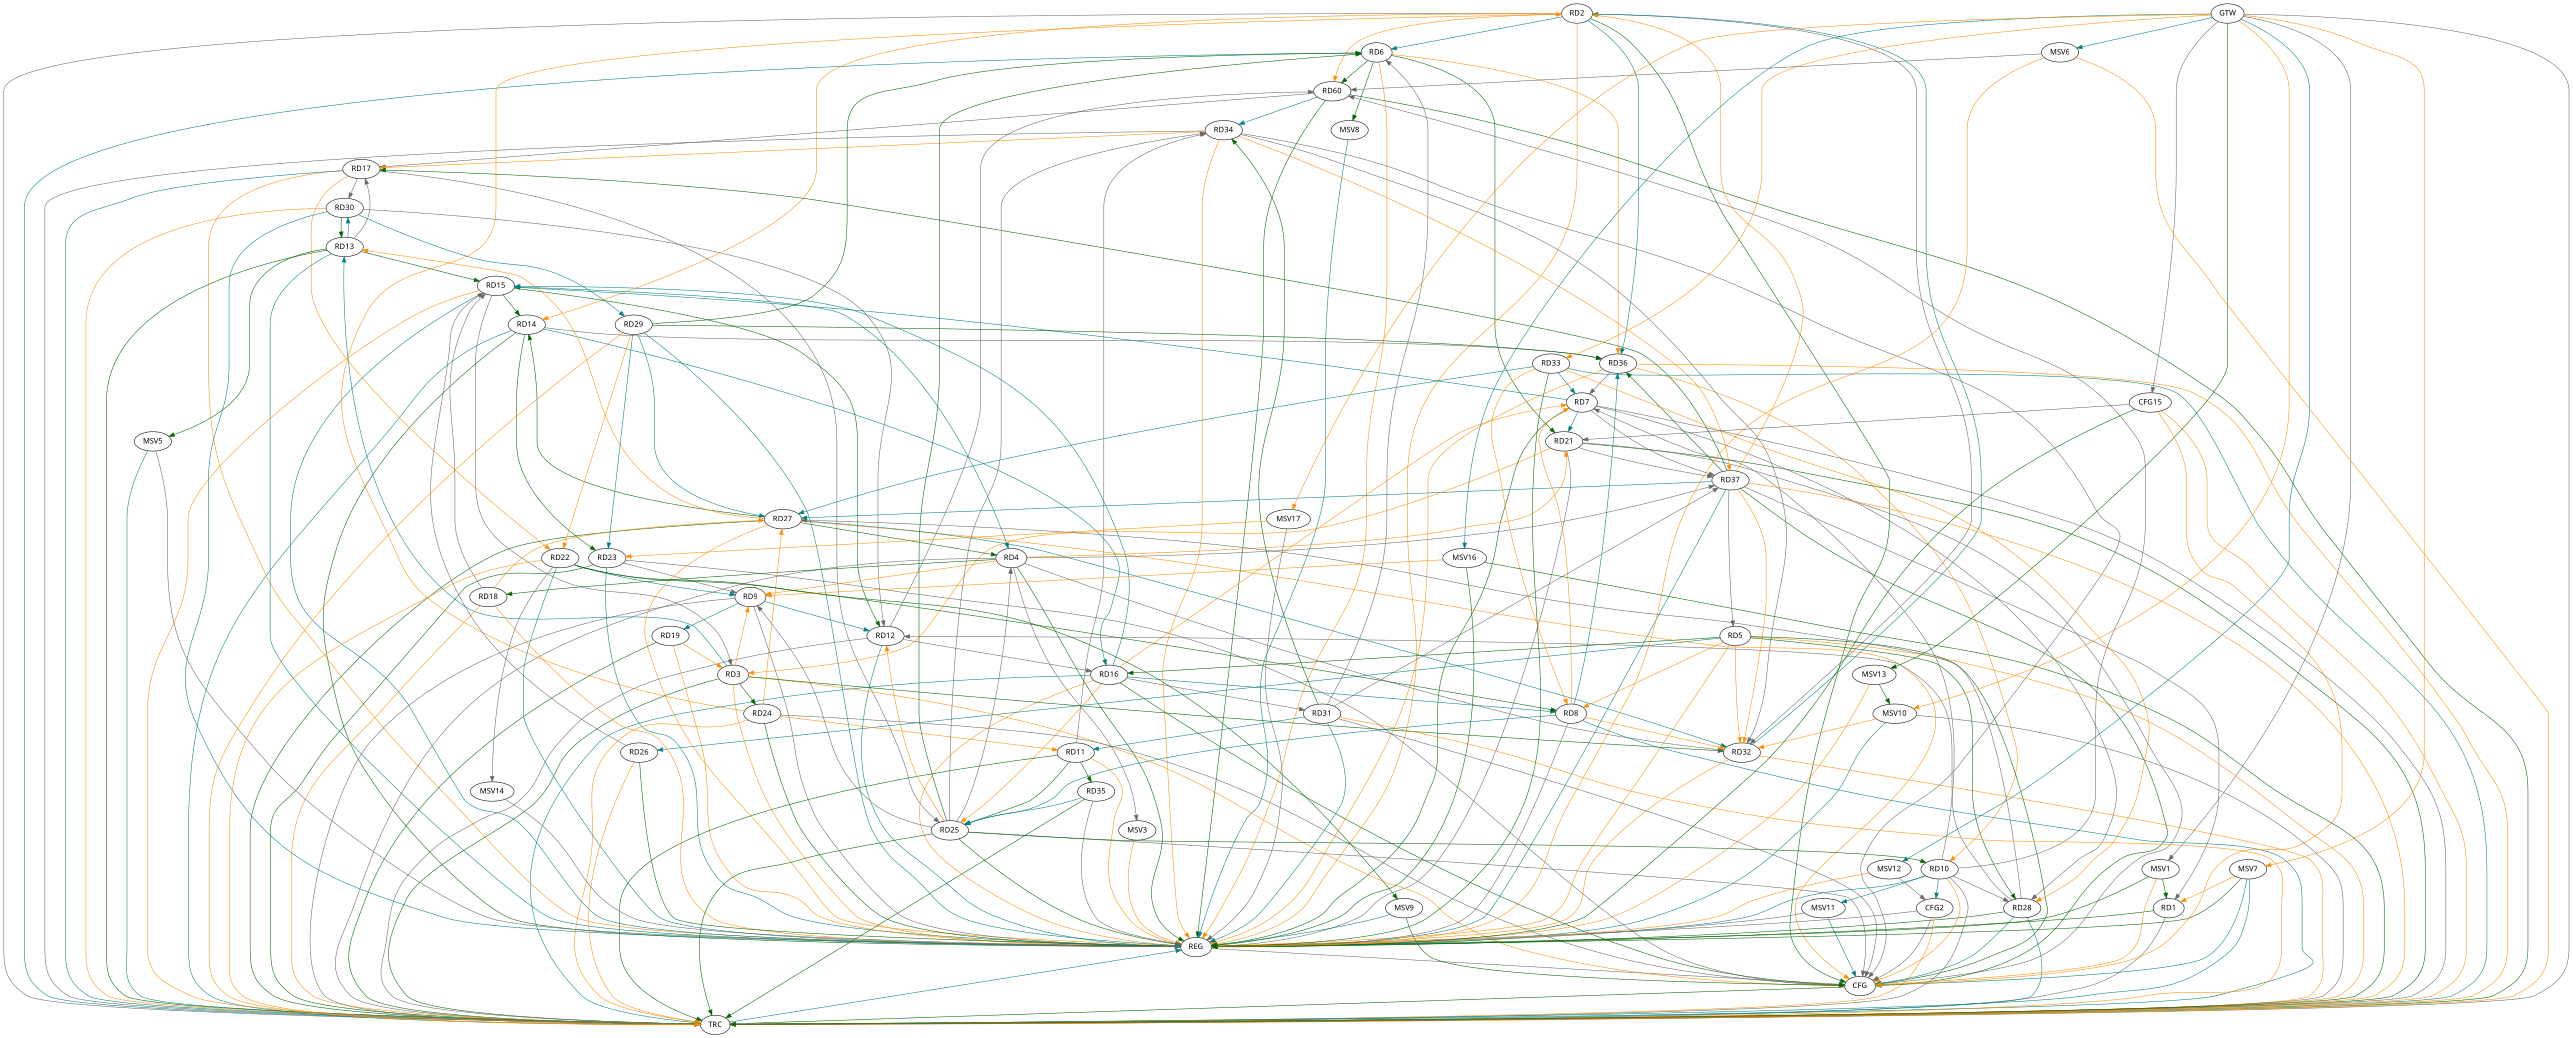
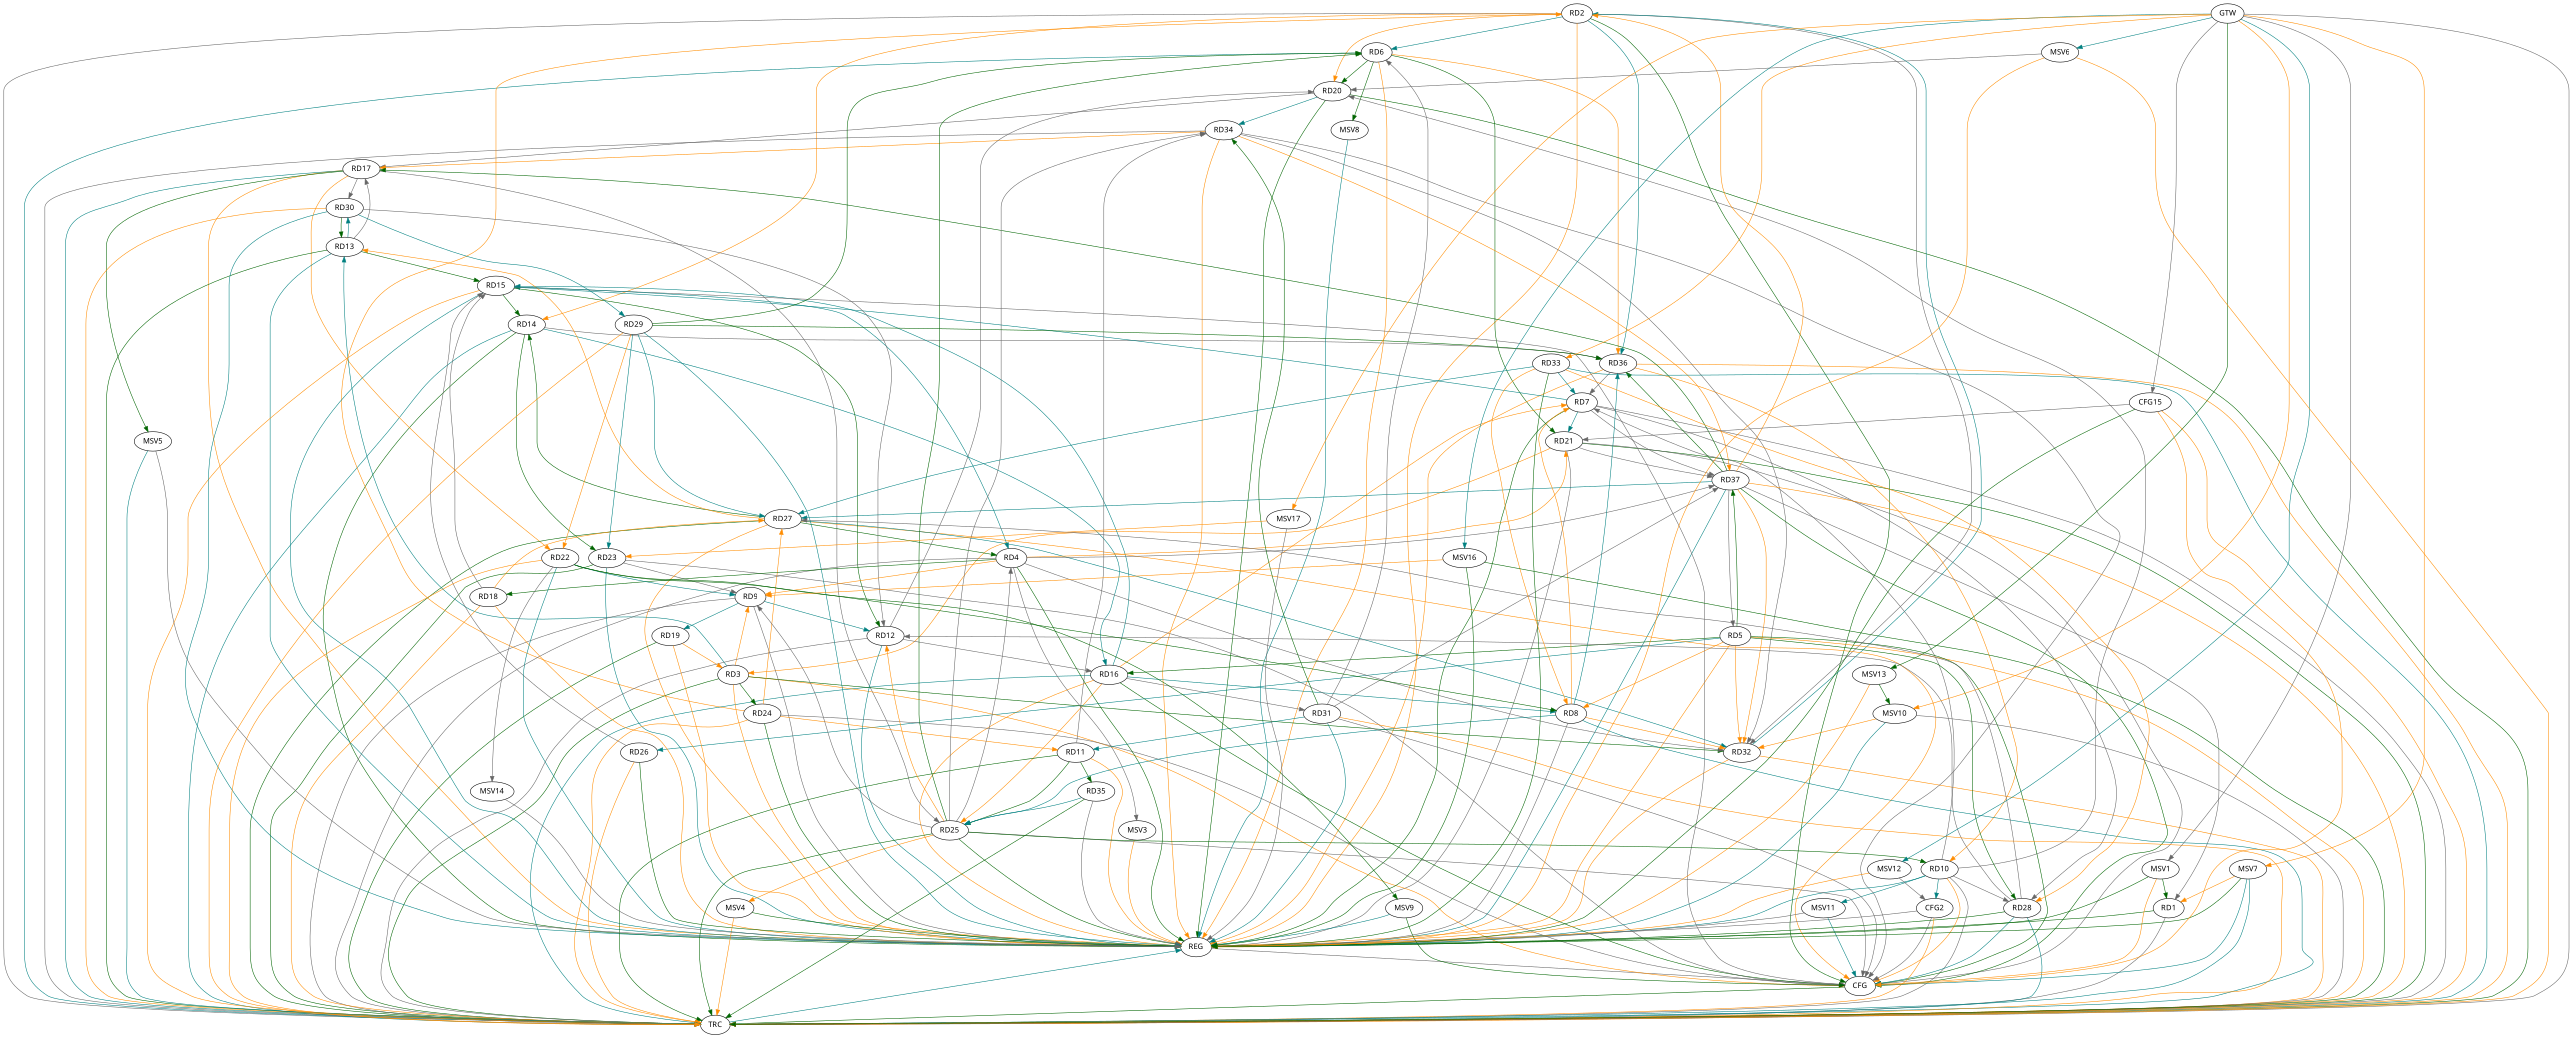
(1332, 91) -> (1332, 91)
(250, 338) -> (128, 220)
(506, 547) -> (1431, 335)
none -> (1737, 561)
none -> (735, 908)
